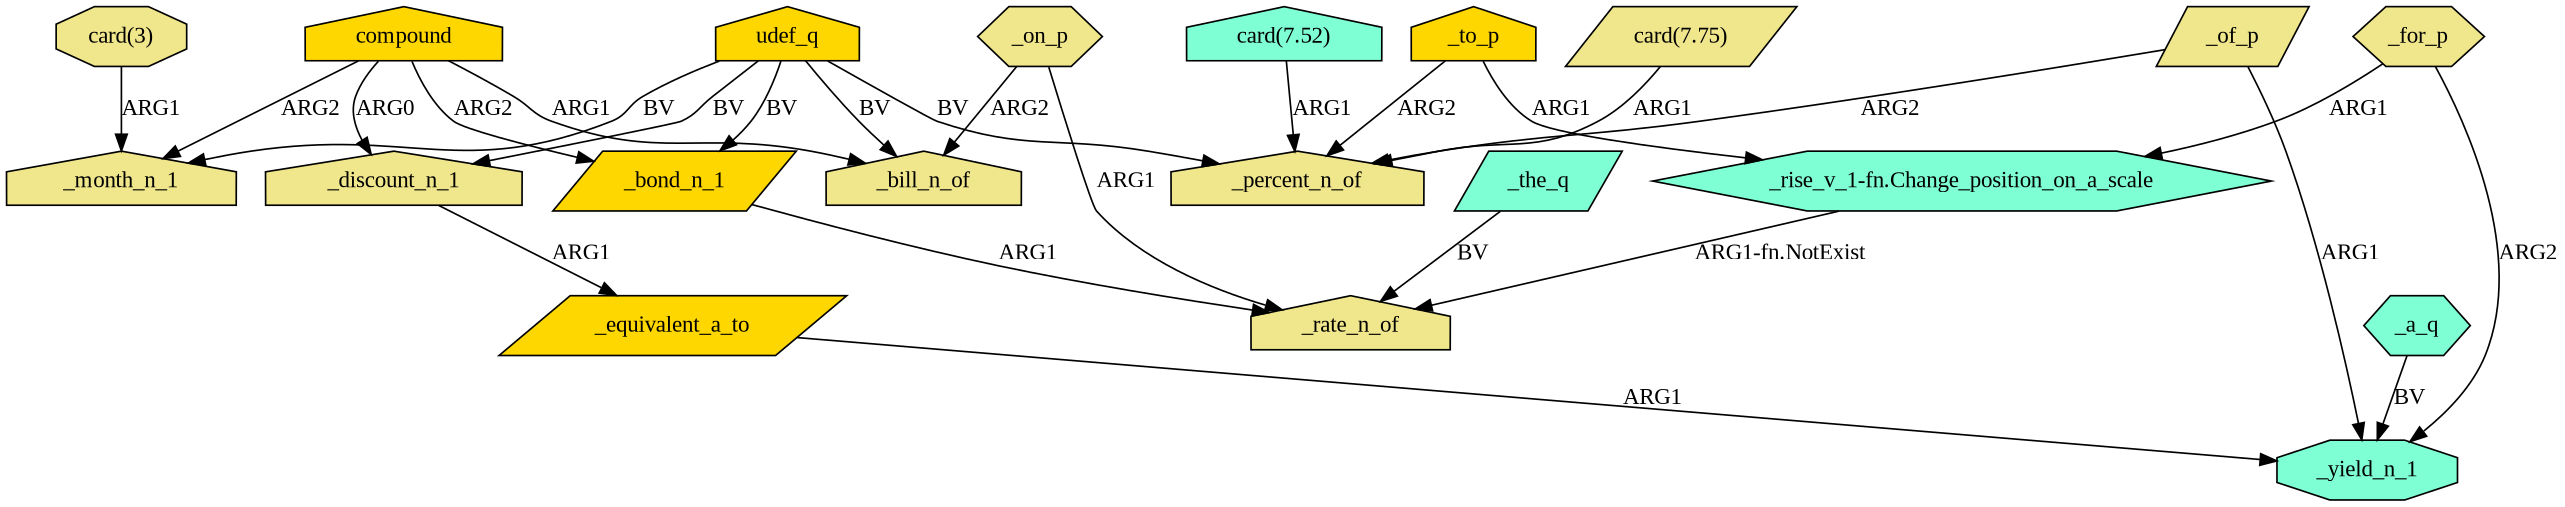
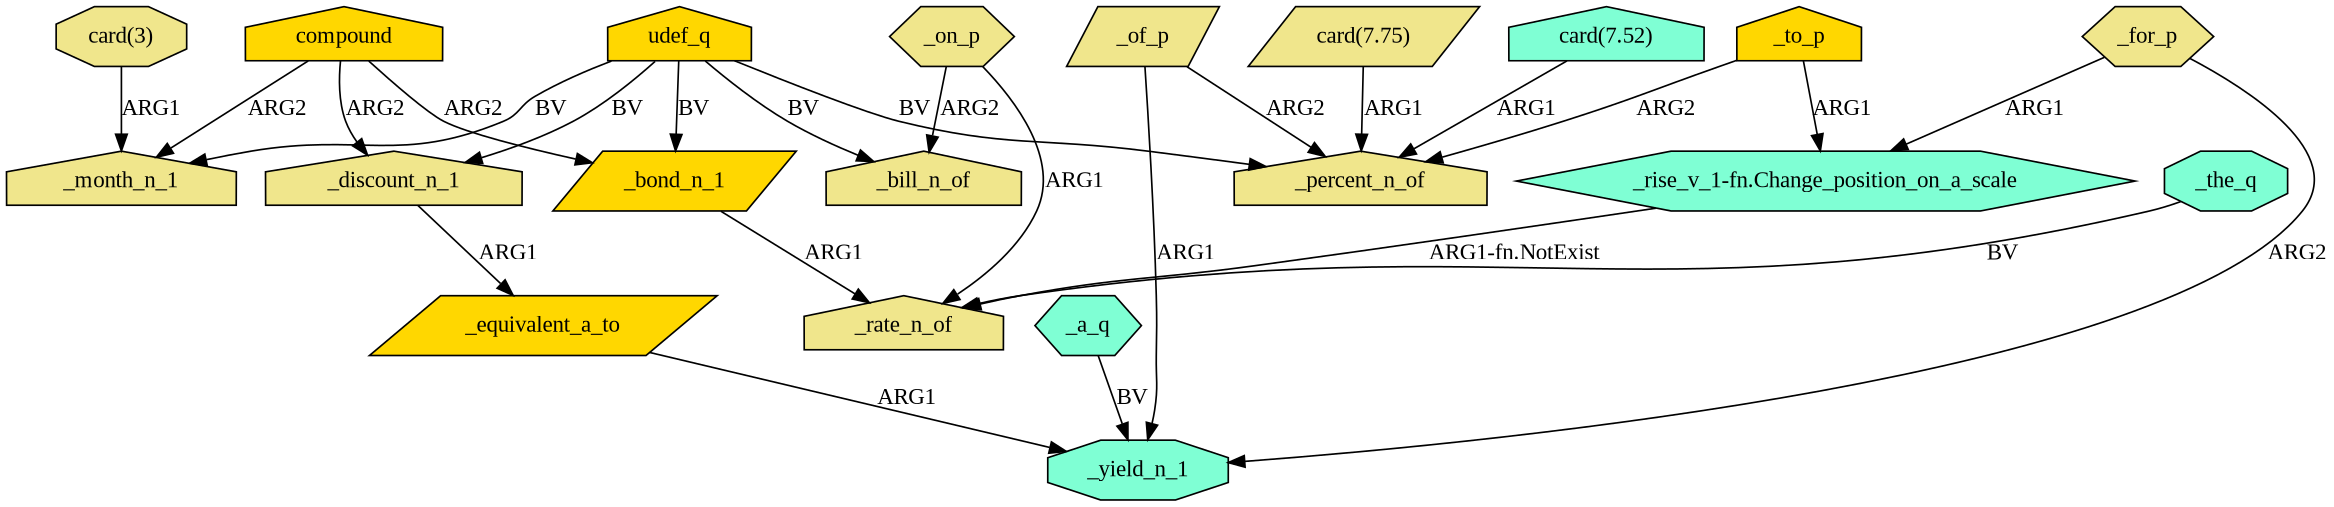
(386, 109) -> (376, 109)
(640, 141) -> none
(1538, 181) -> (2226, 181)
